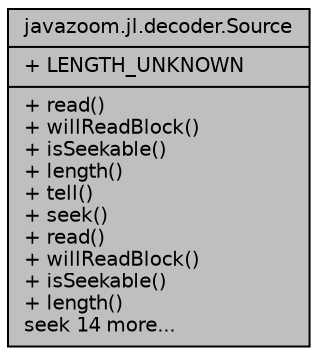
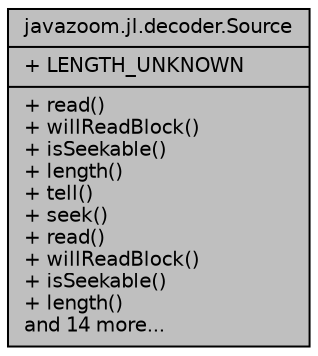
(100, 326) -> (95, 326)
